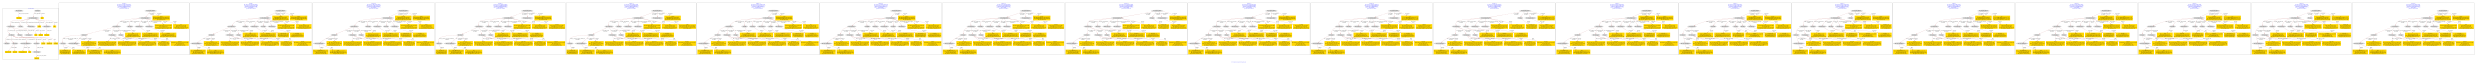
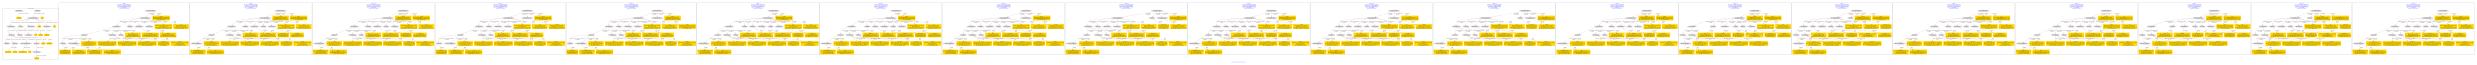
(56, 43) -> none
